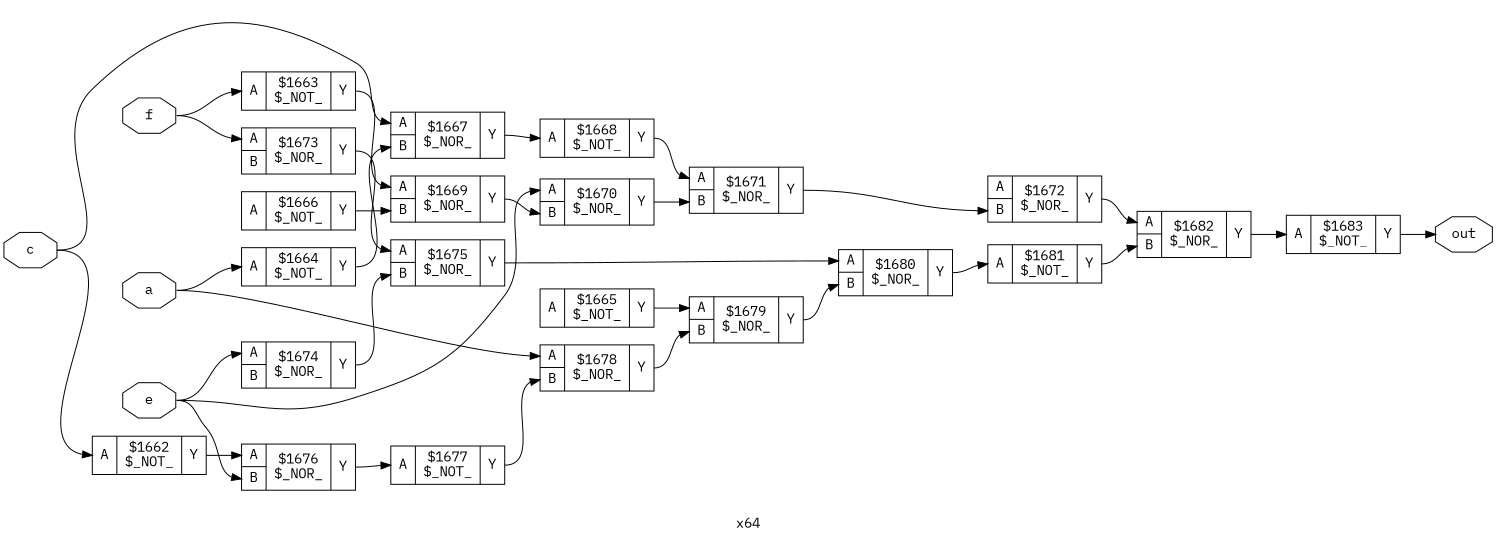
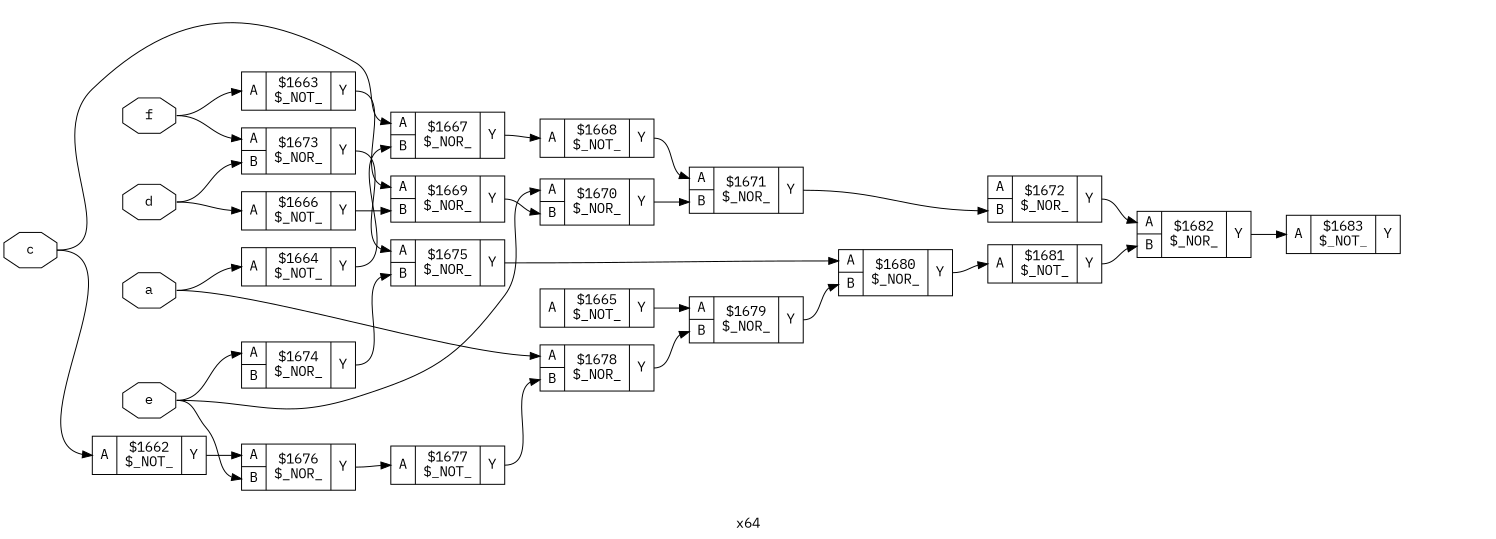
none -> (149, 202)
(1464, 234) -> none
